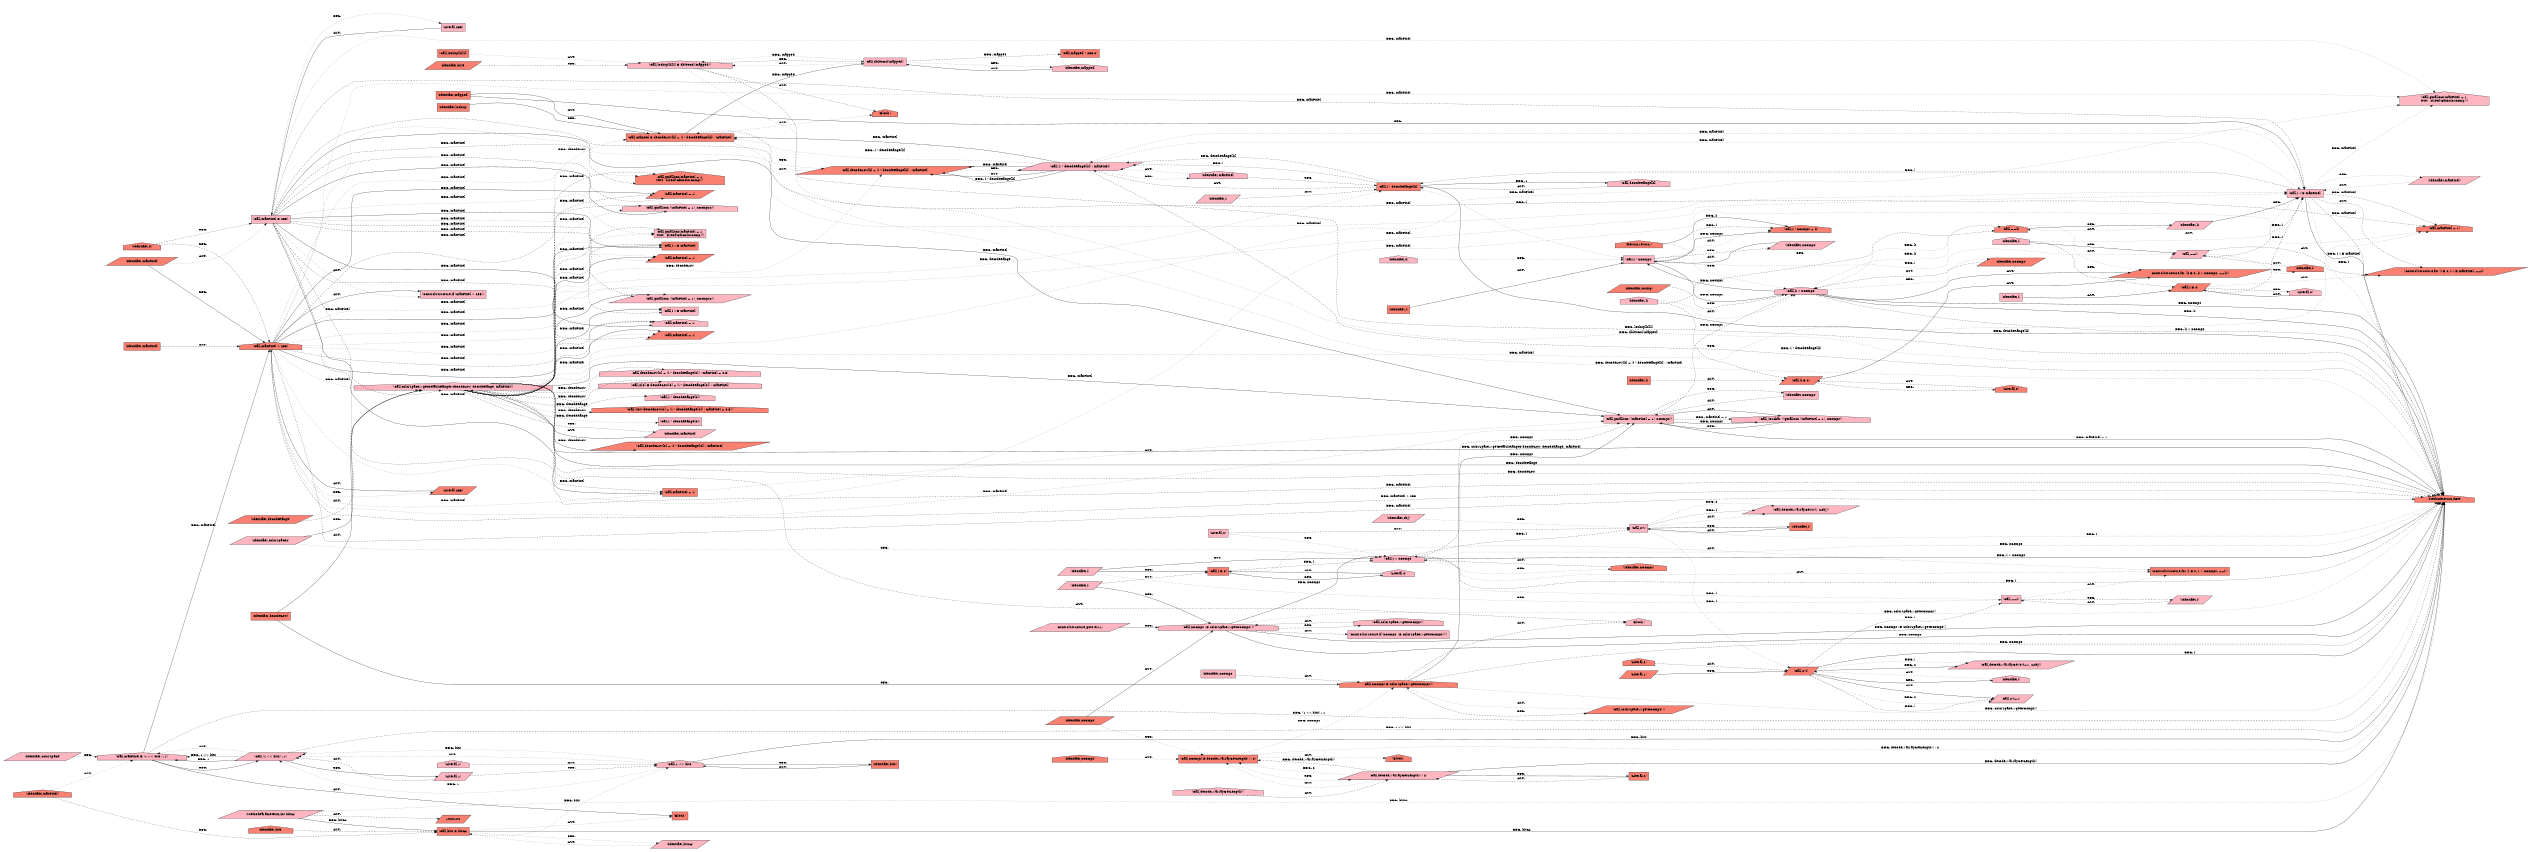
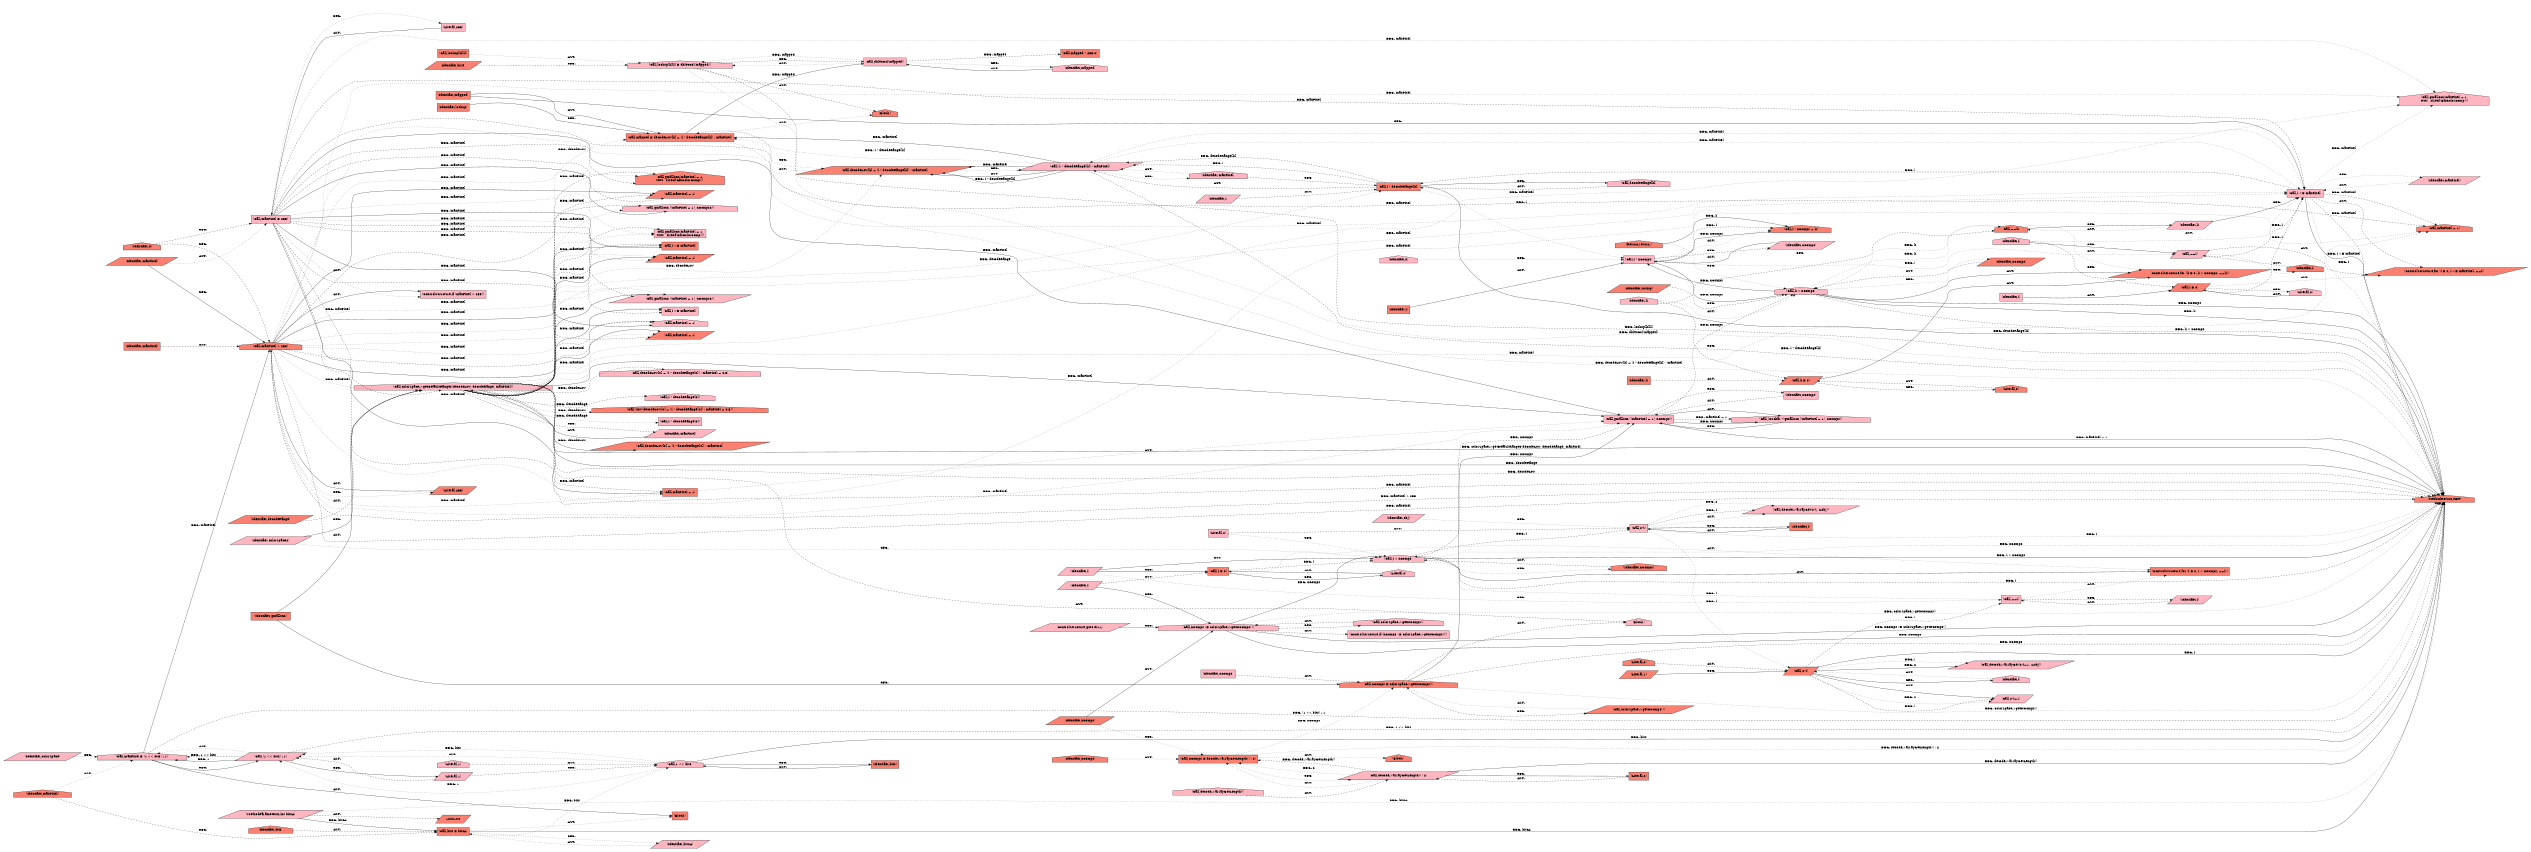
(1522, 181) -> (1522, 181)
(680, 385) -> none
(1782, 574) -> (1782, 574)
(271, 616) -> (271, 616)
